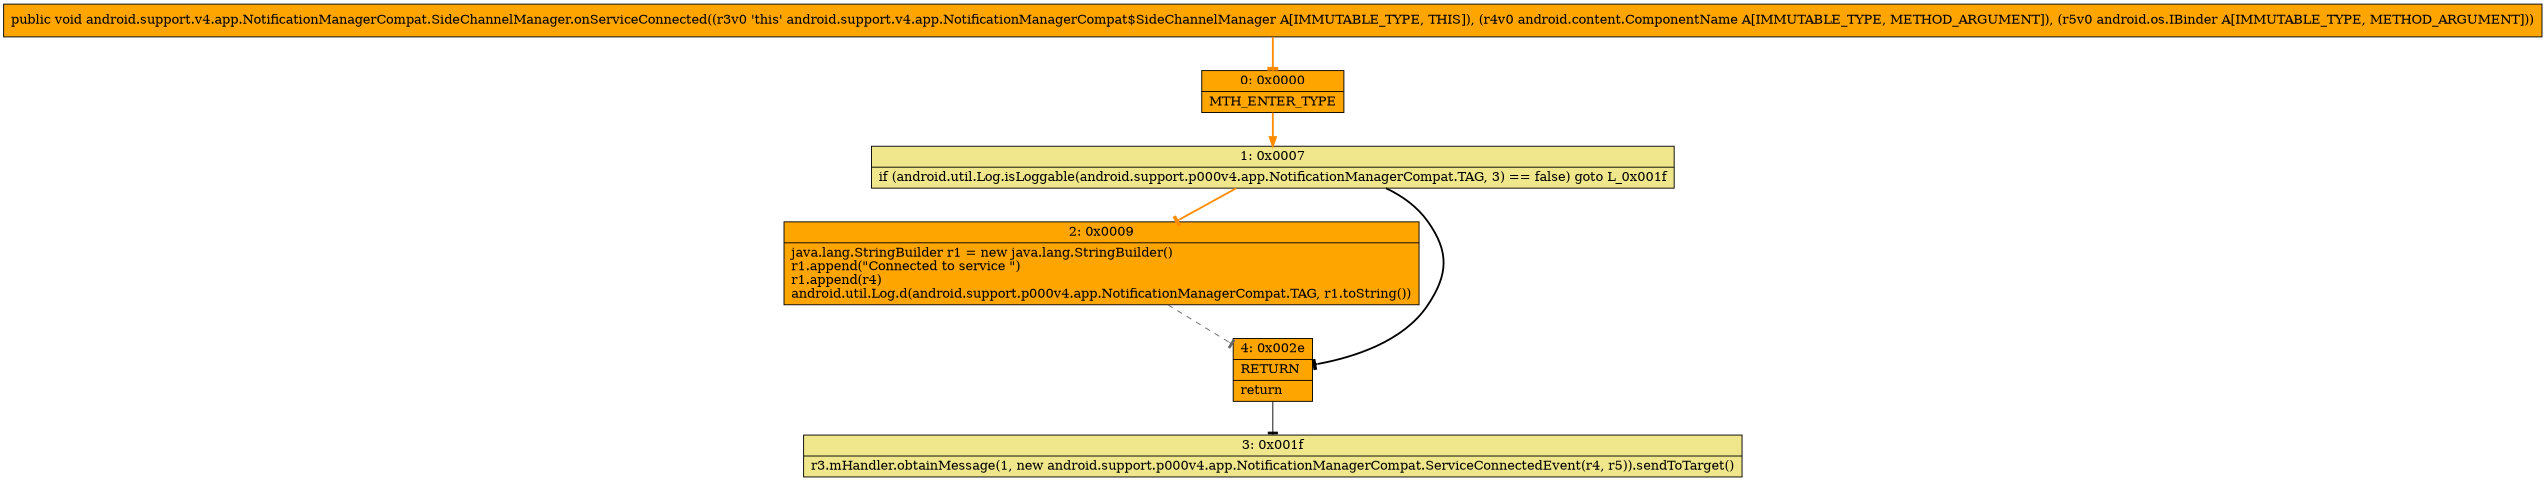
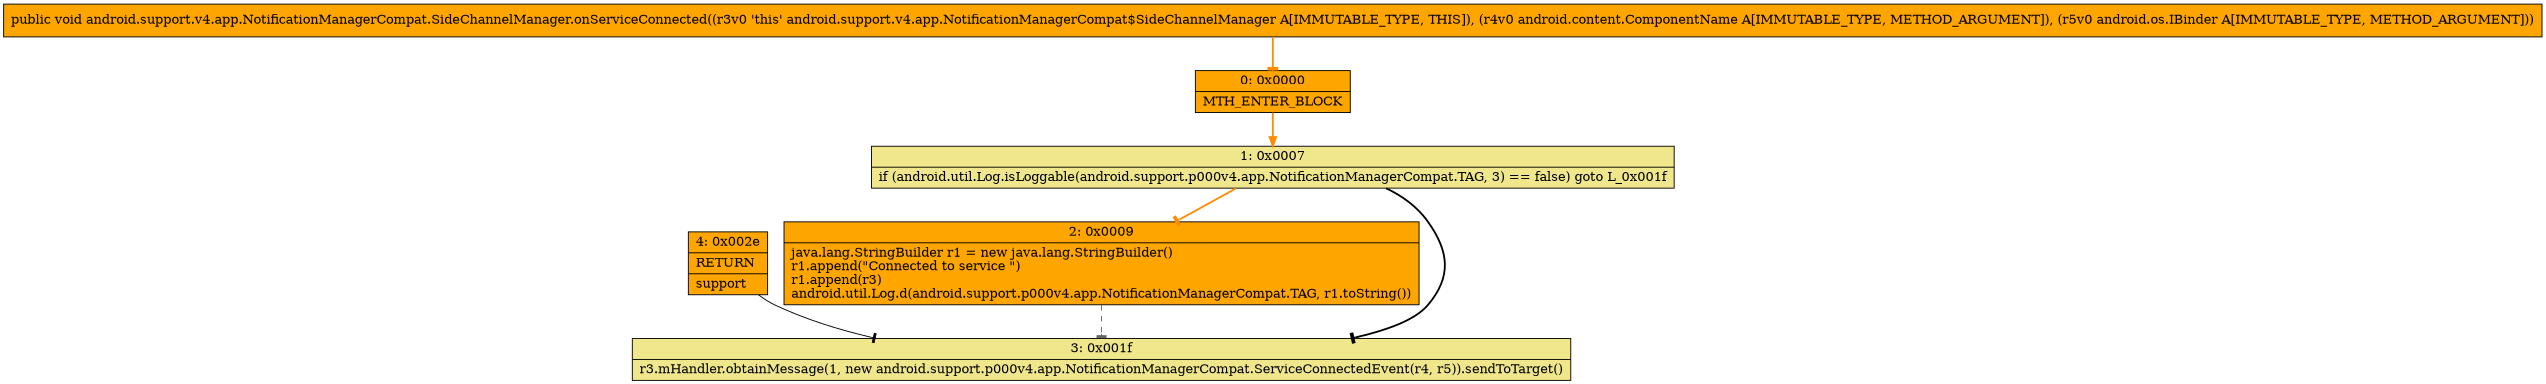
(1273, 102) -> (1273, 102)
(837, 280) -> (837, 280)
(1432, 298) -> (1443, 277)
(1199, 324) -> (1102, 319)
(1261, 390) -> (721, 284)
